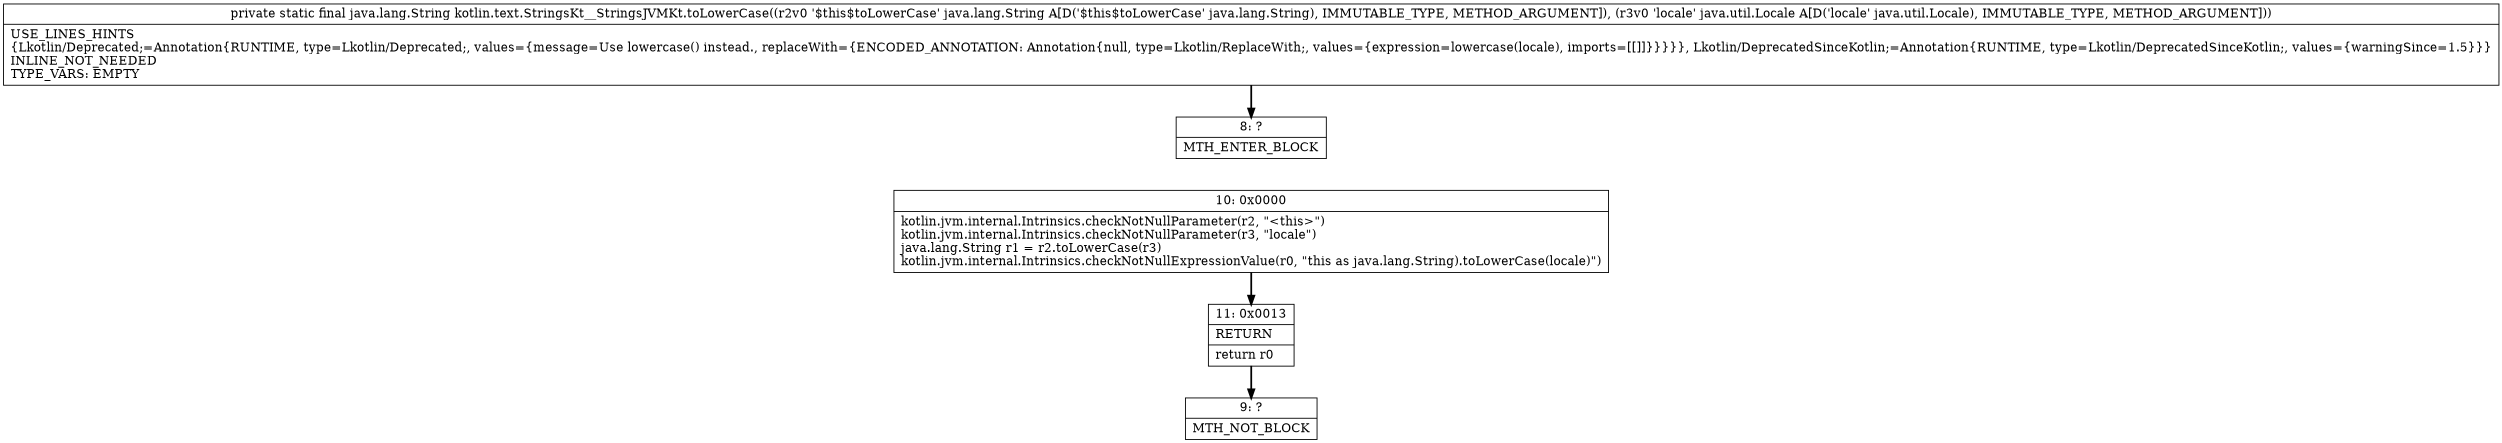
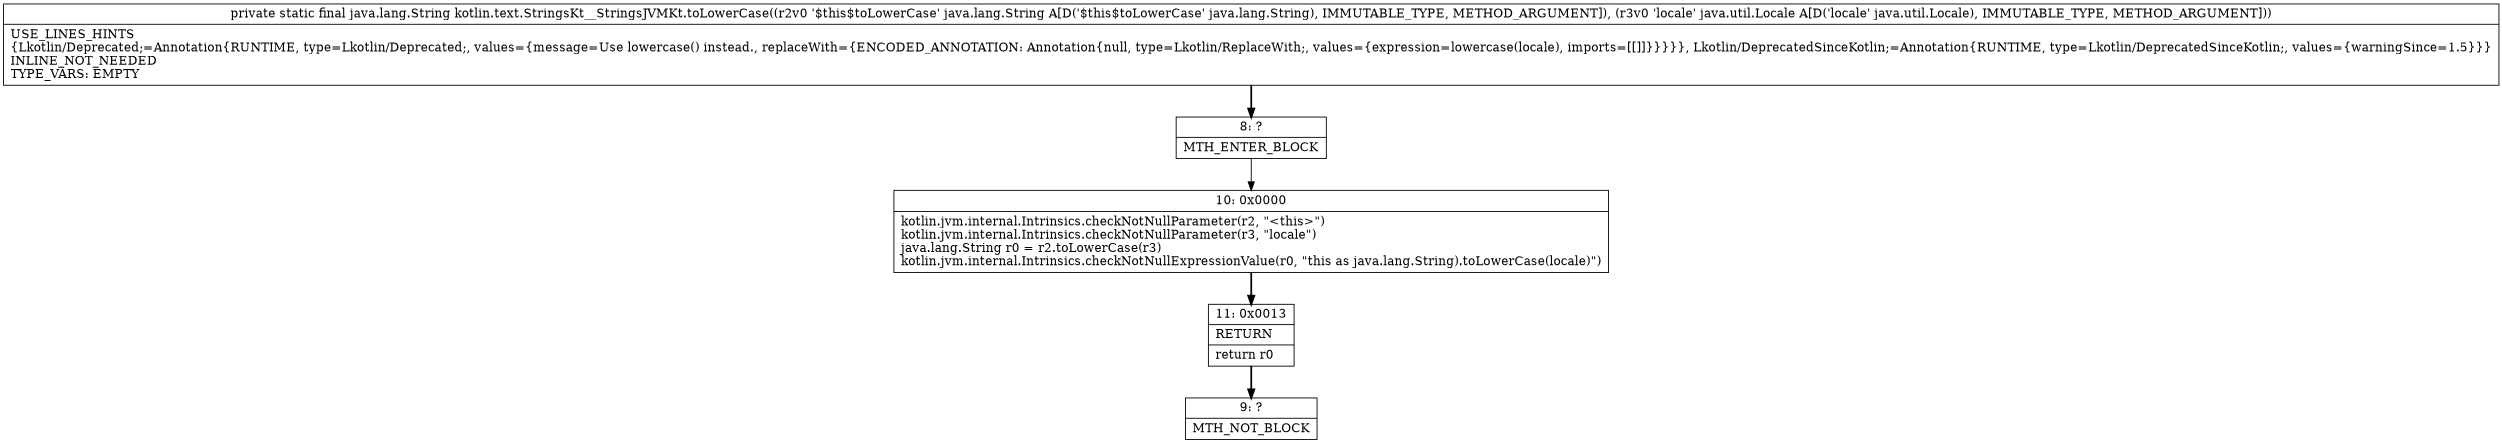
none -> (1251, 170)
(1031, 248) -> (1031, 248)
